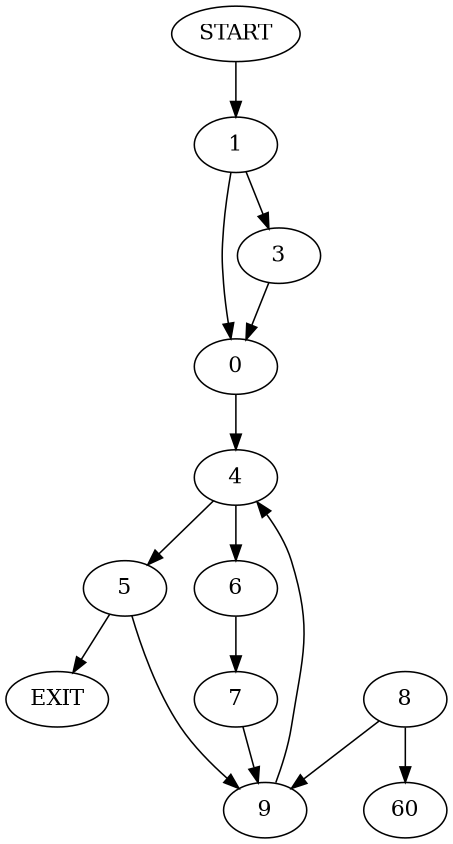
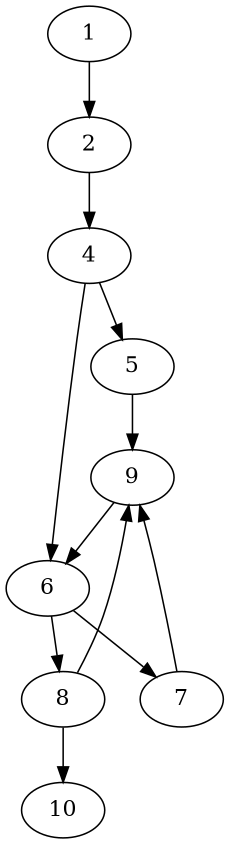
(236, 34) -> none
(279, 256) -> none
(236, 367) -> (89, 145)
none -> (54, 636)
(303, 646) -> (95, 527)
(57, 699) -> none
(405, 810) -> (63, 810)
